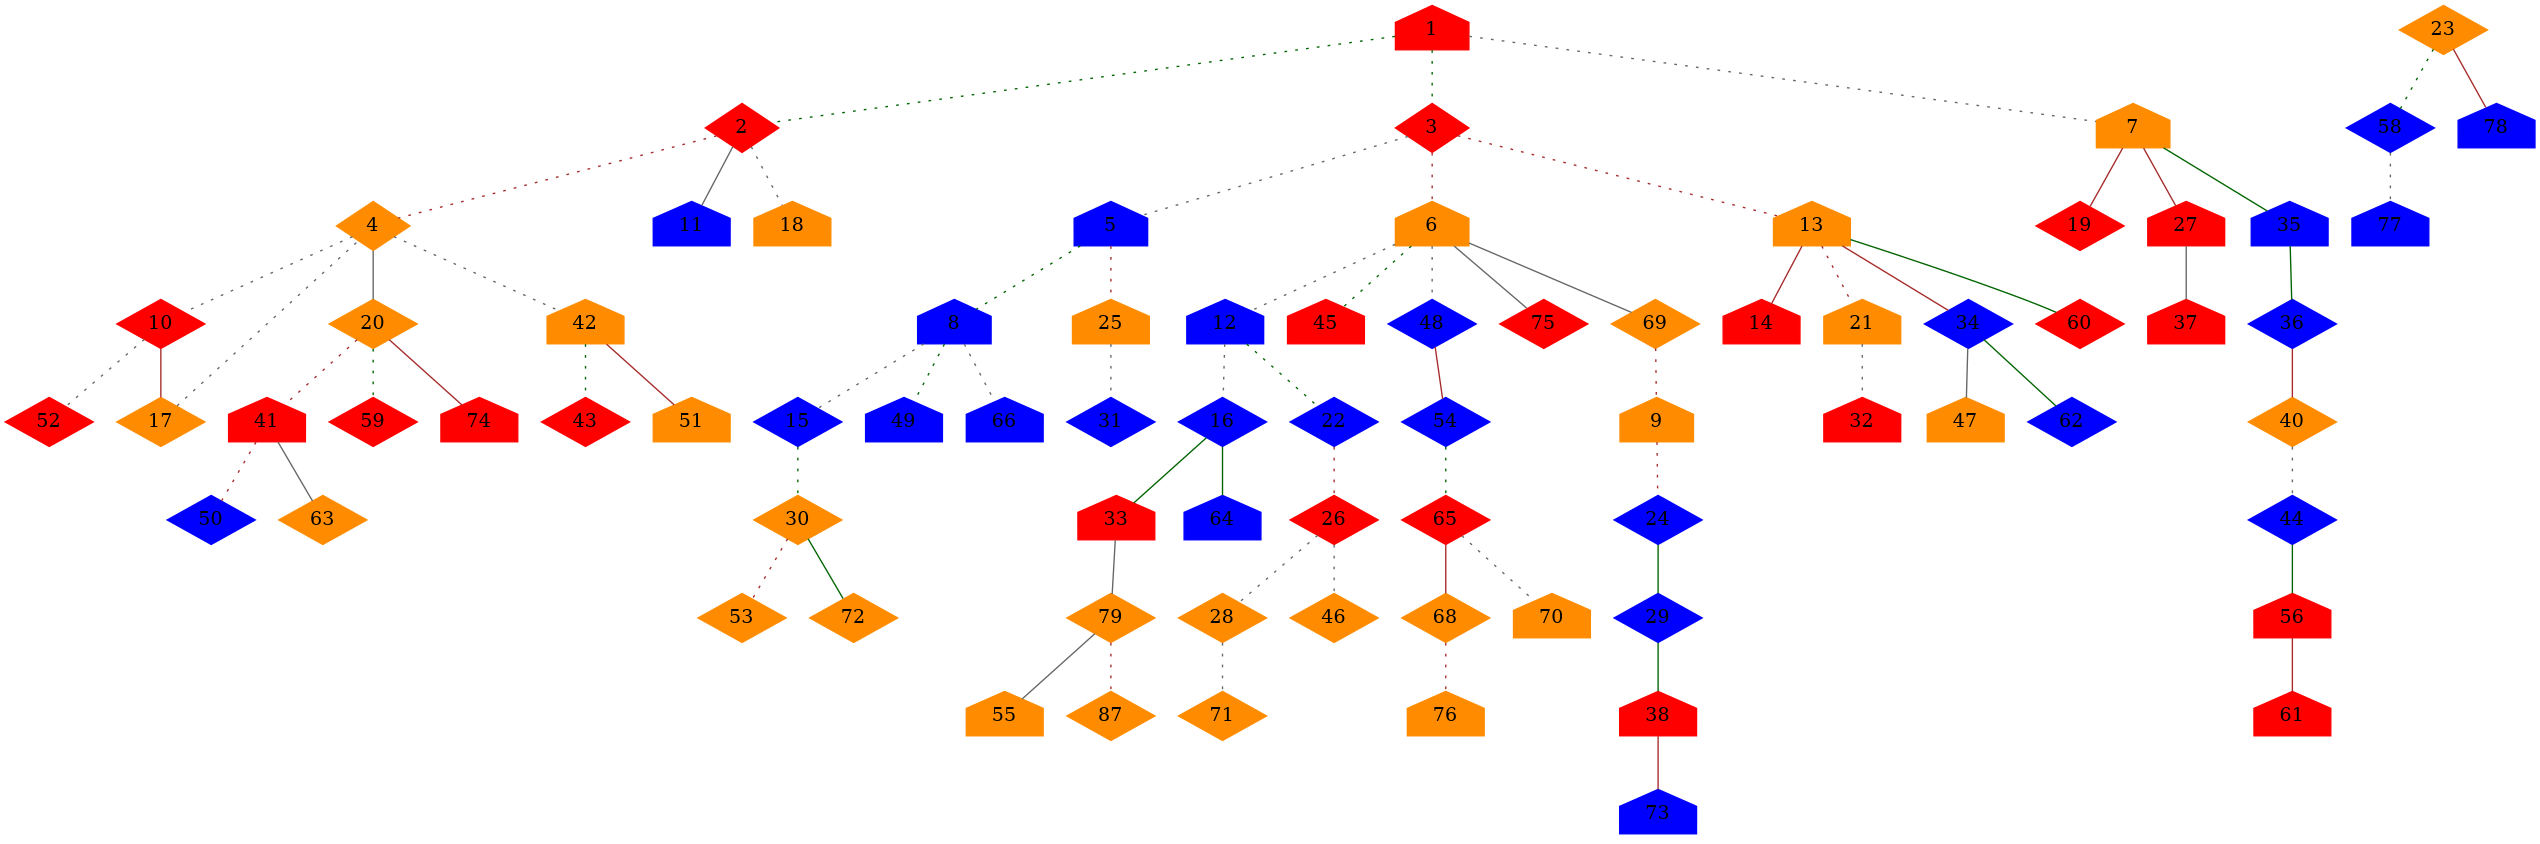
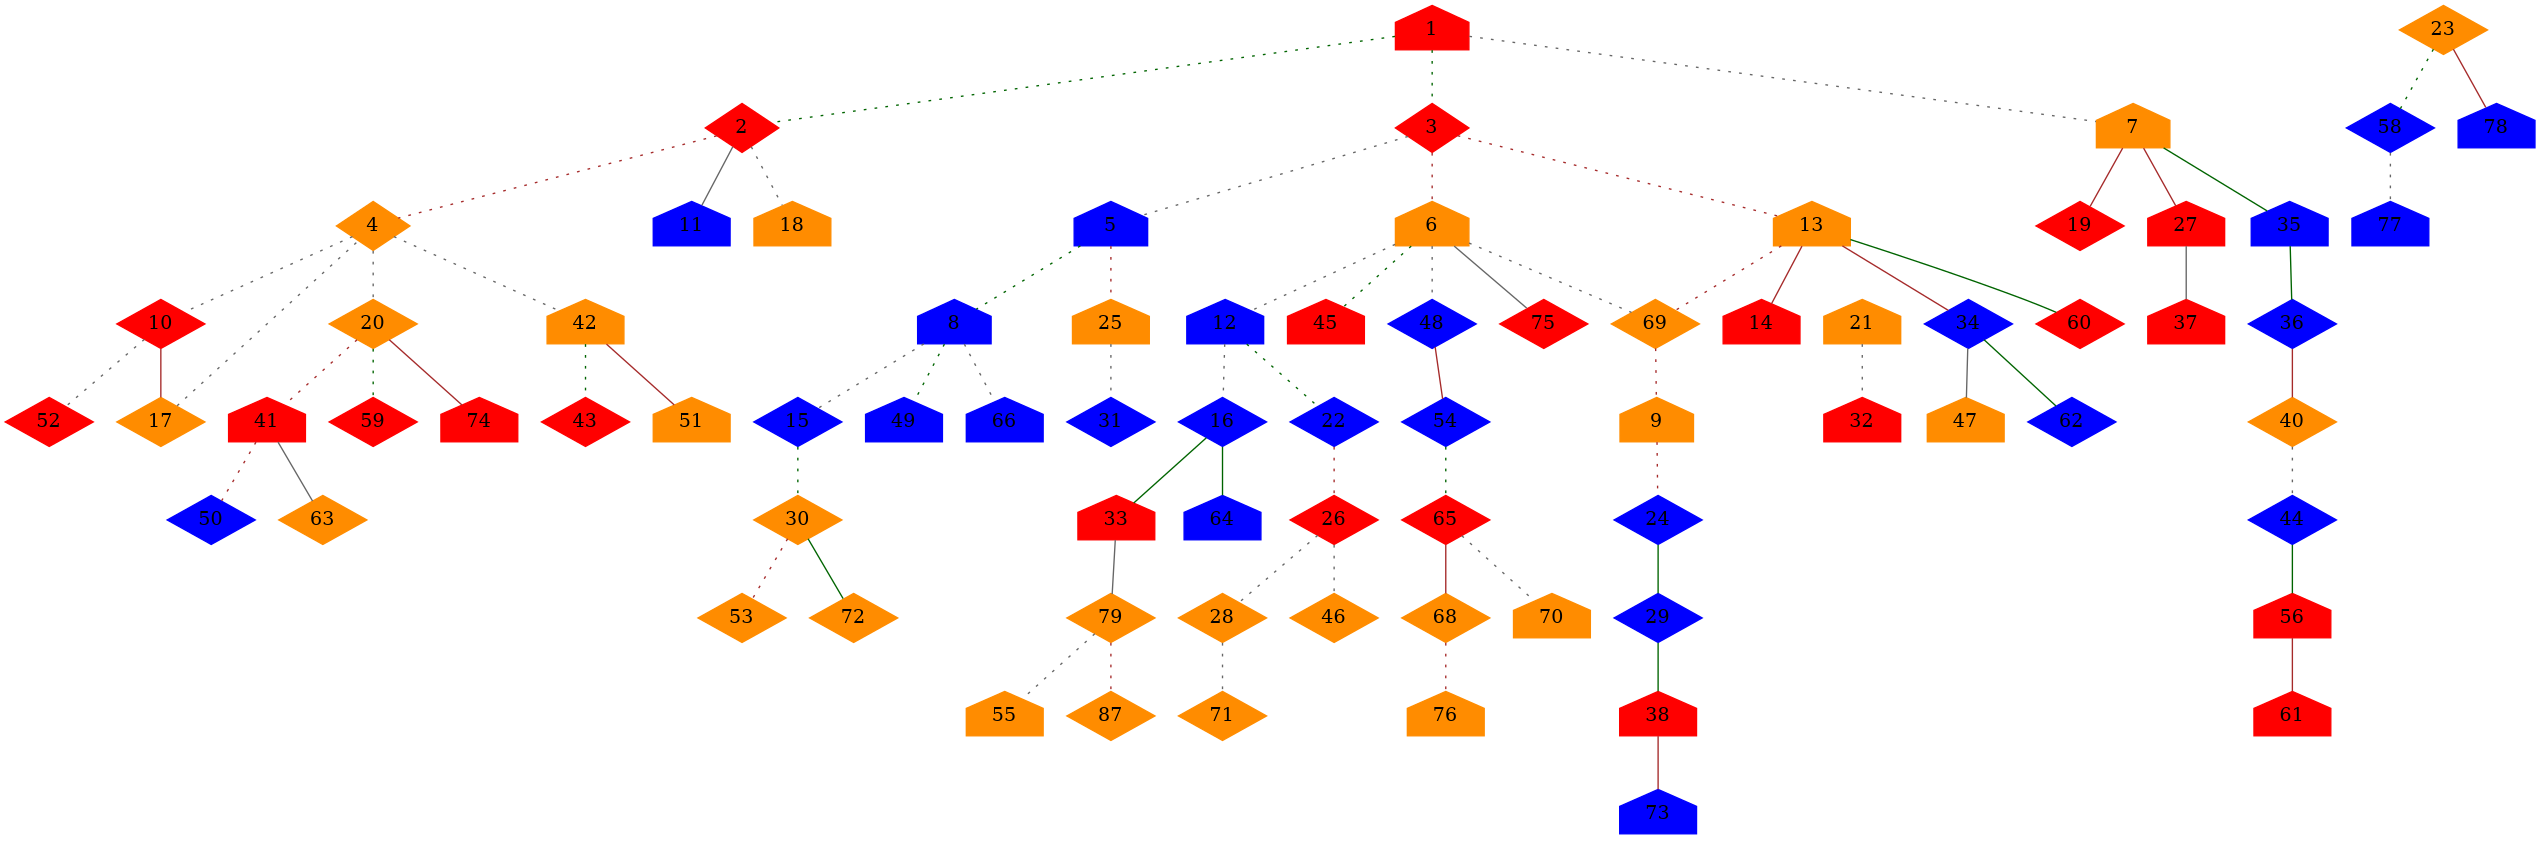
(373, 275) -> (373, 275)
(1837, 275) -> (1728, 278)
(1550, 278) -> (1550, 278)
(1058, 666) -> (1058, 666)
